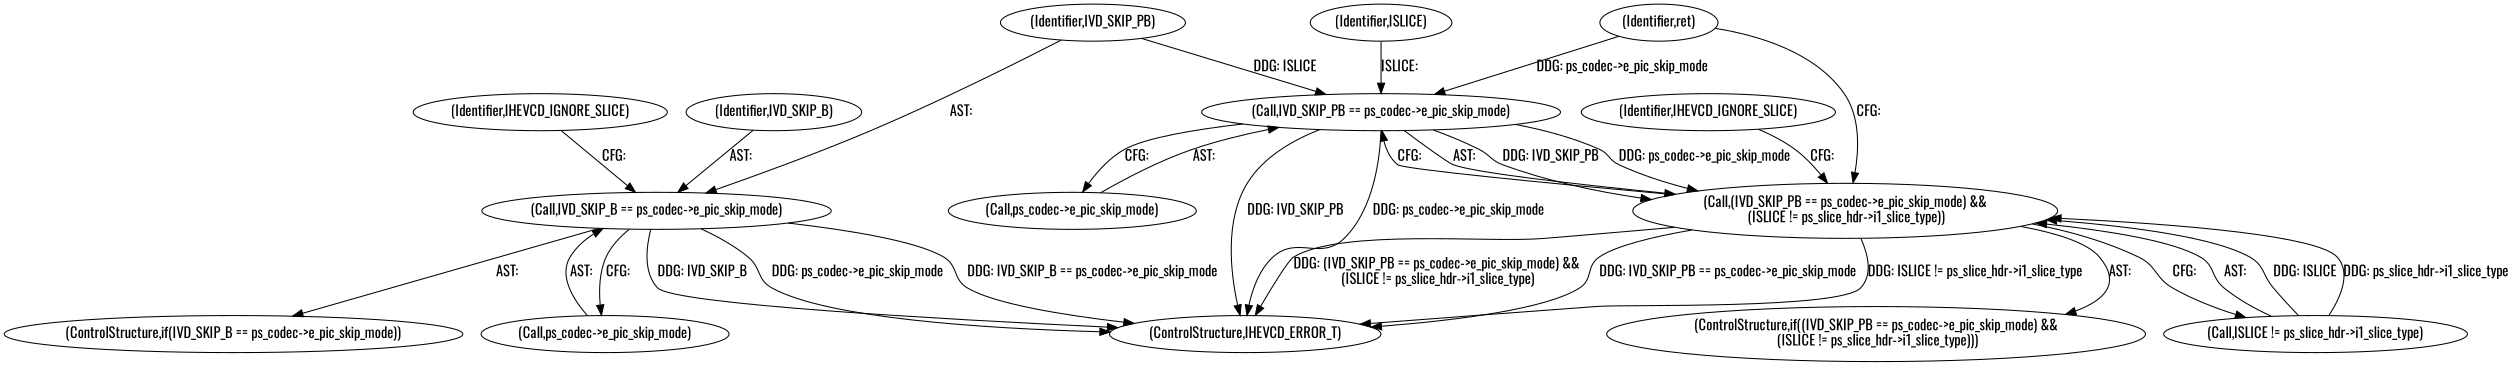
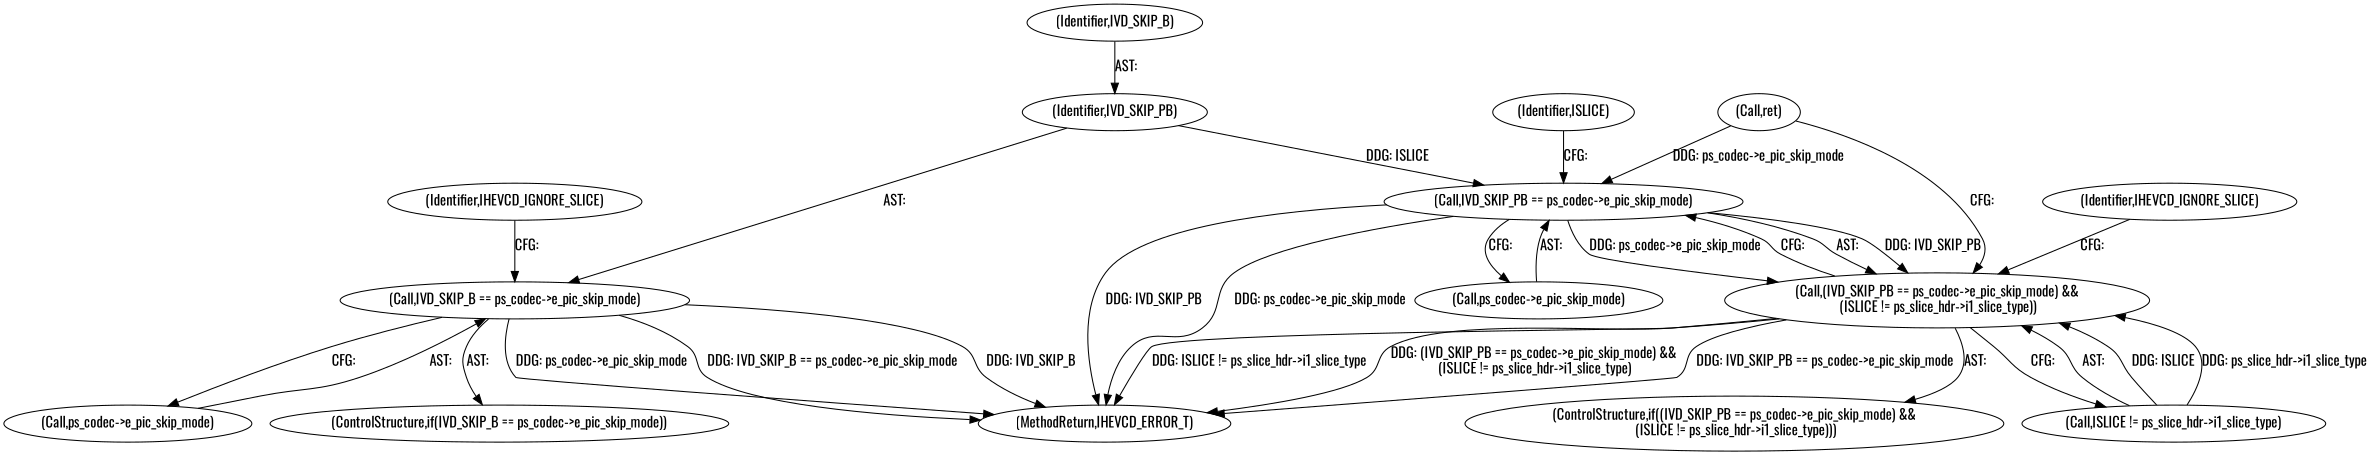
(1659, 23) -> (1759, 112)
(1402, 67) -> (1577, 157)
(719, 158) -> (1115, 62)
(1245, 334) -> (1105, 424)
